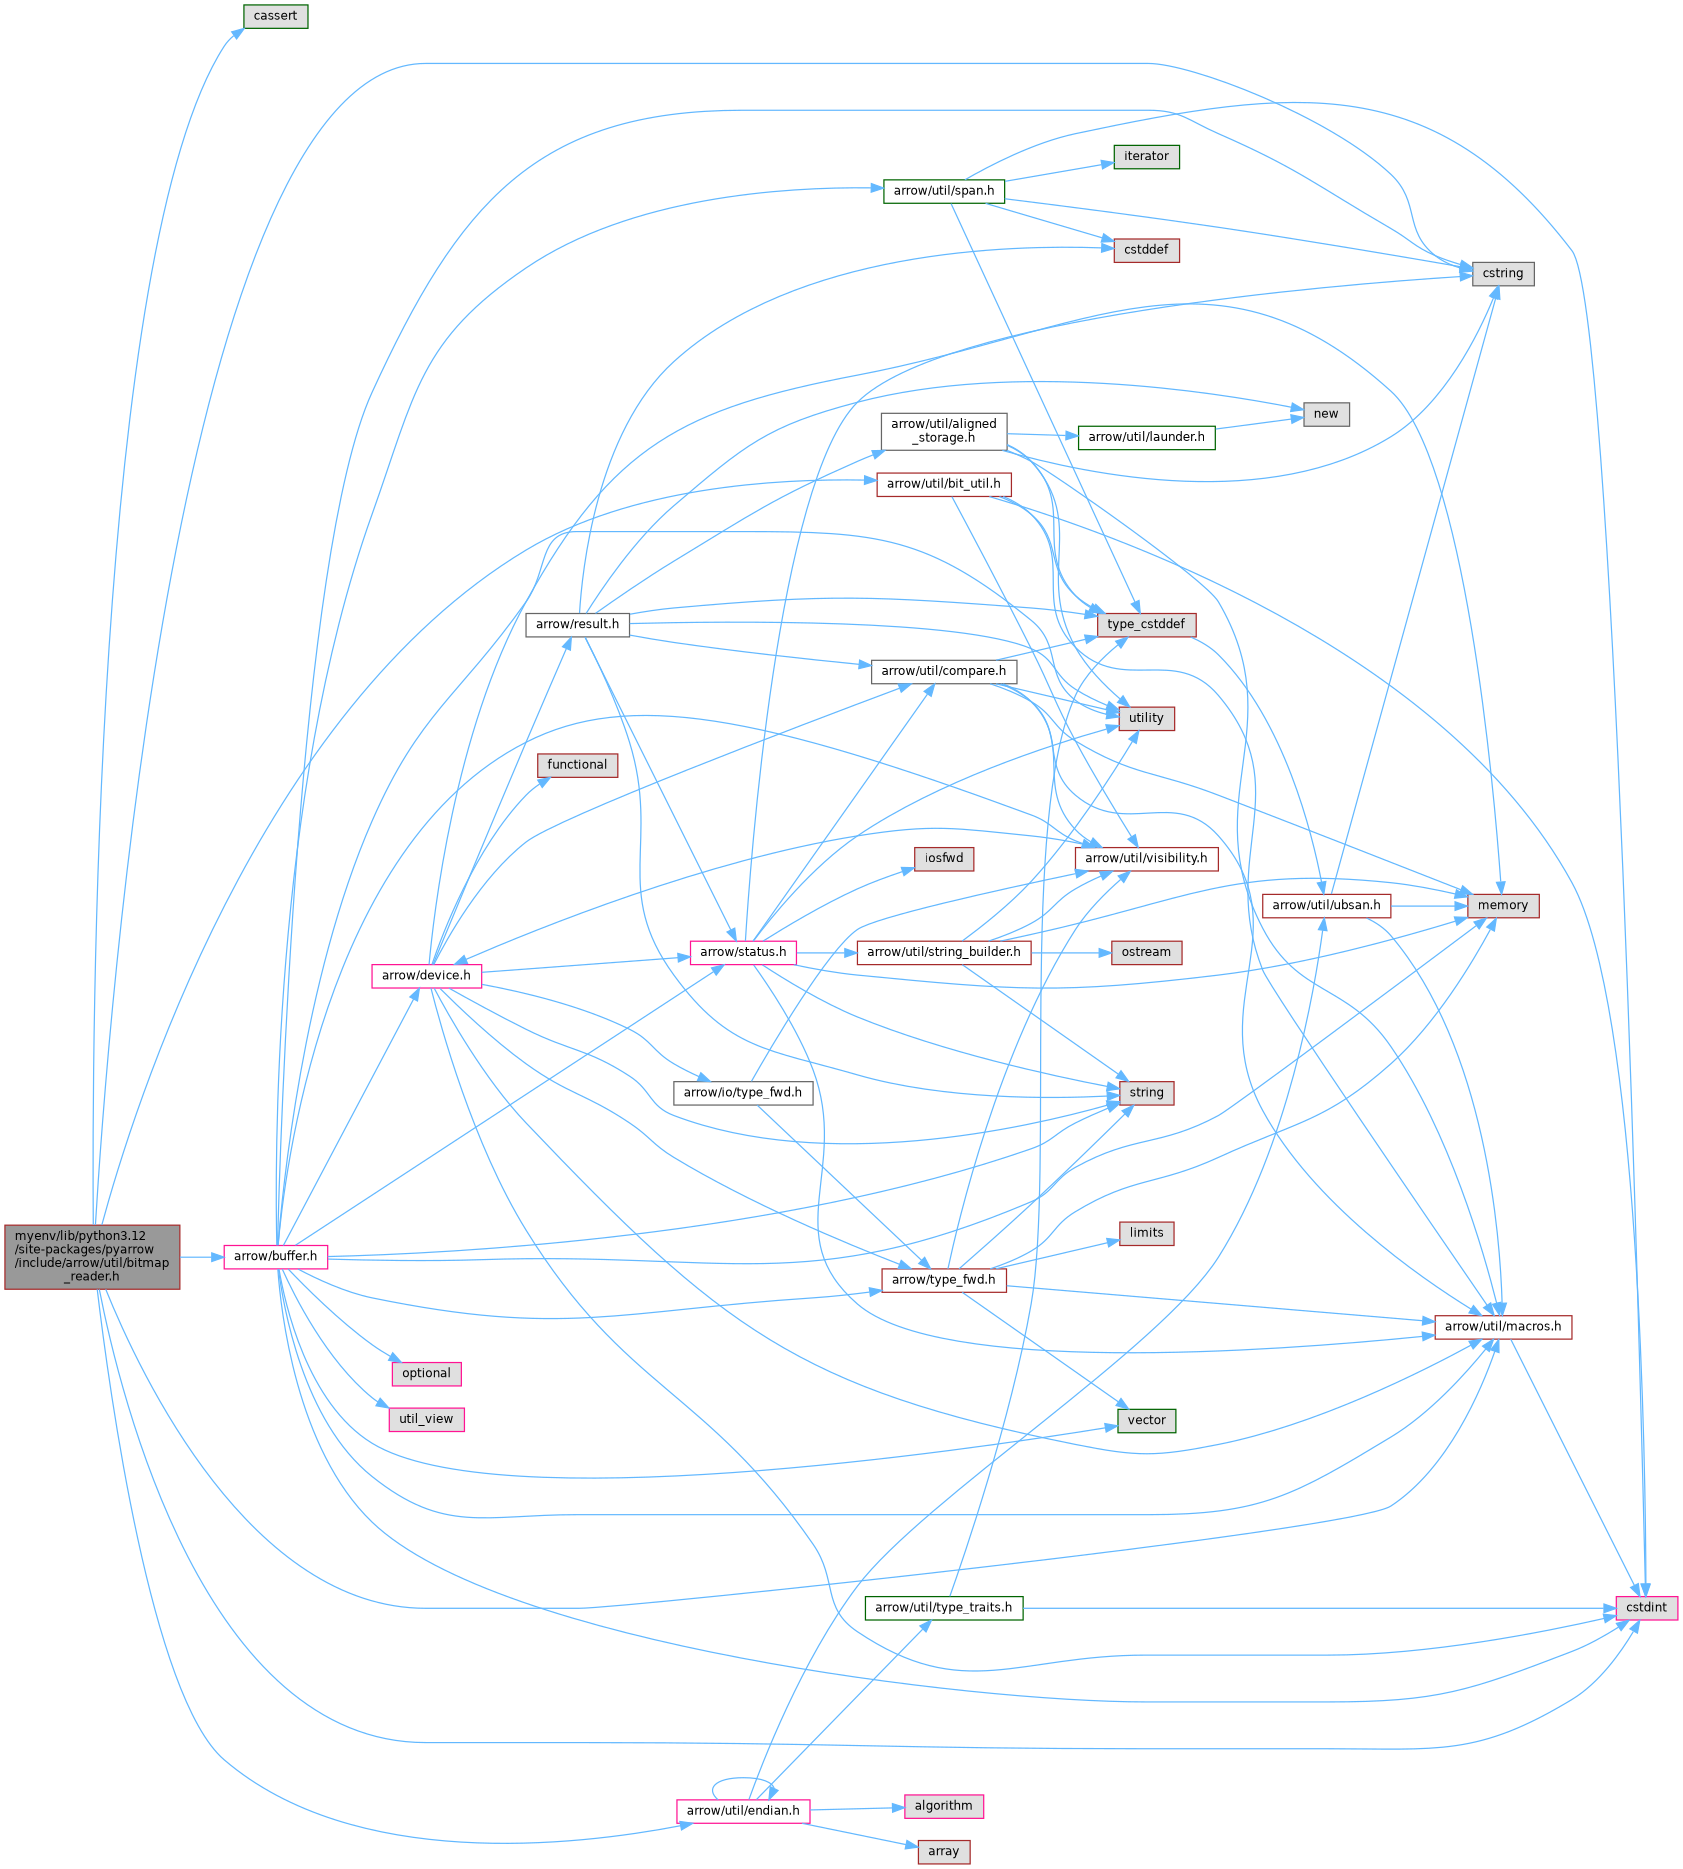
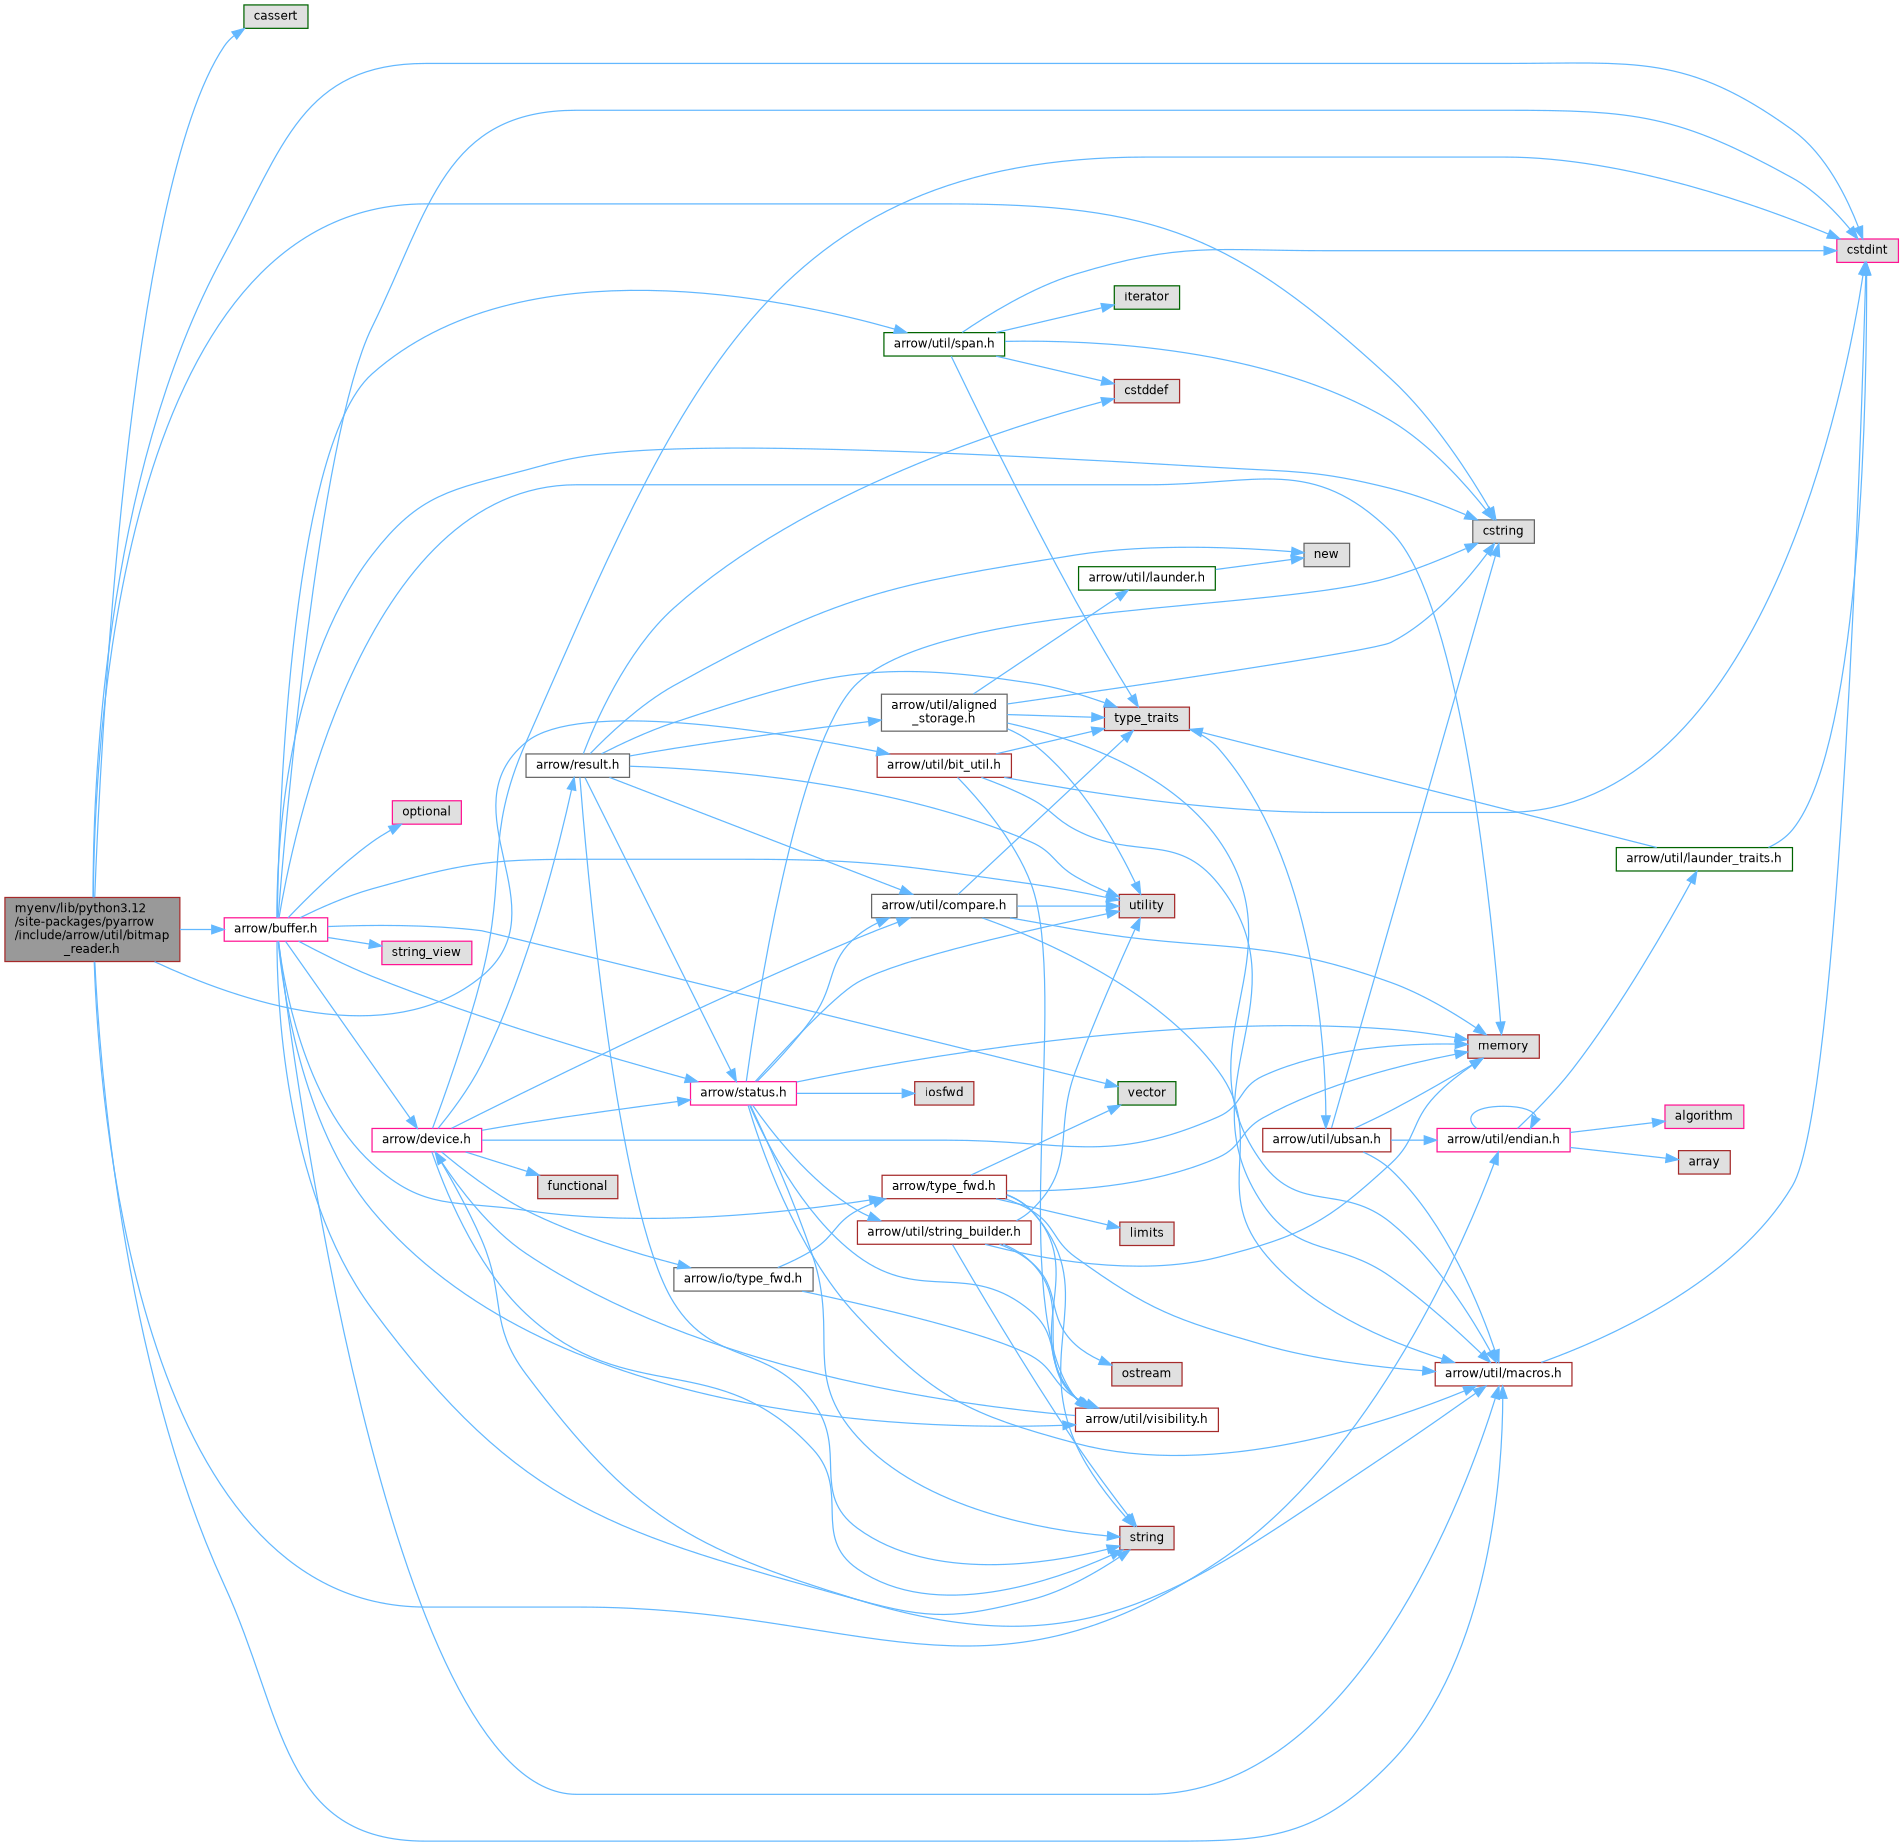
(1147, 625) -> (1147, 719)
(1059, 801) -> (905, 1278)
(658, 1146) -> none
(1081, 1391) -> (1400, 1140)
(427, 1420) -> (427, 953)
(944, 1608) -> (1704, 859)
